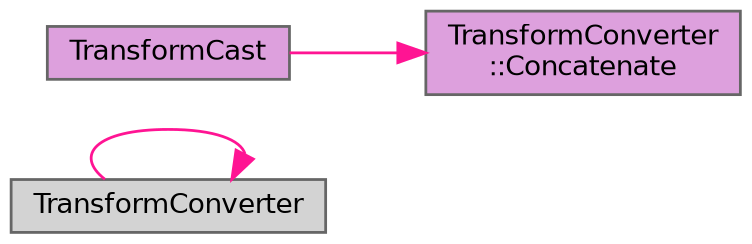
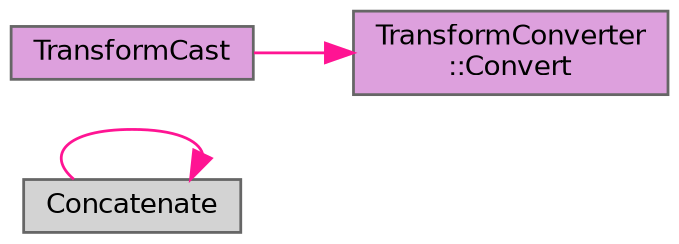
(583, 53) -> (511, 53)
(168, 206) -> (132, 206)
